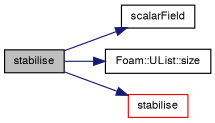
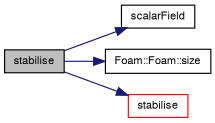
(158, 61) -> (158, 61)
